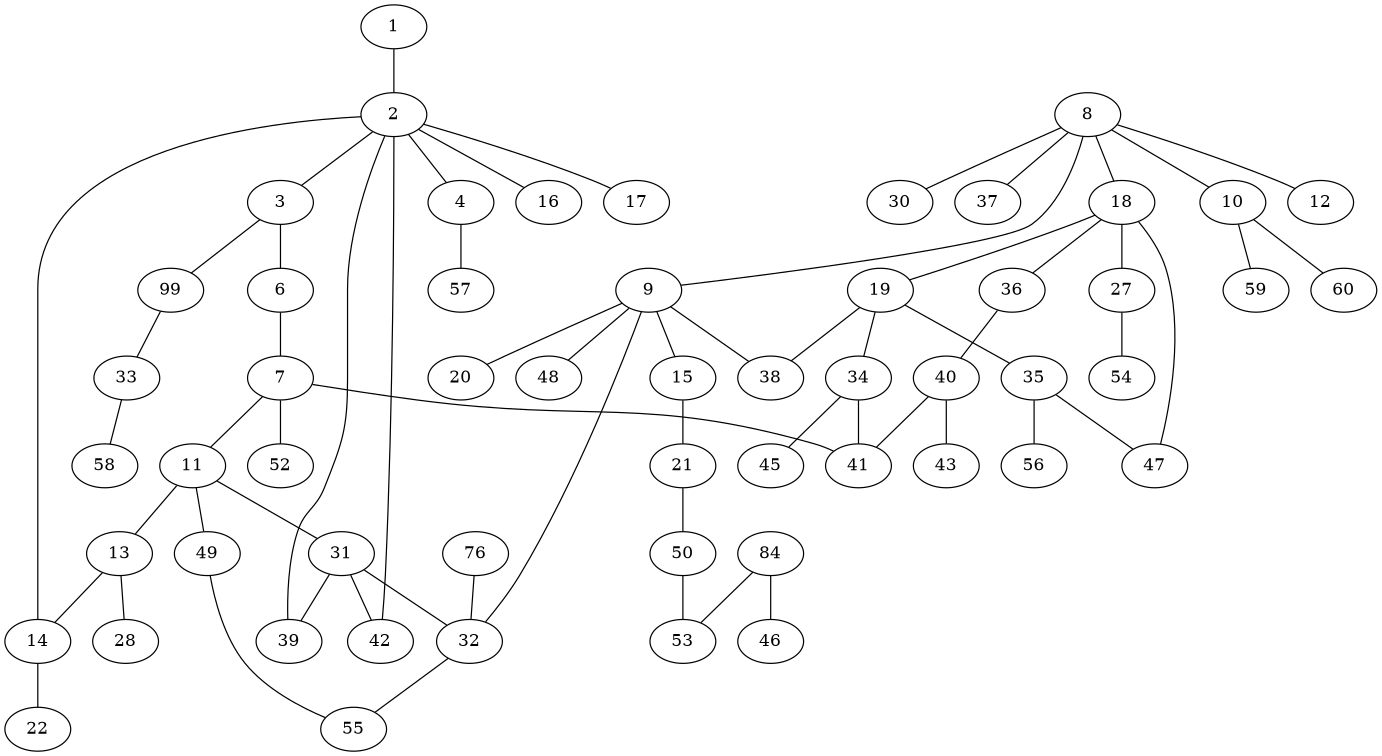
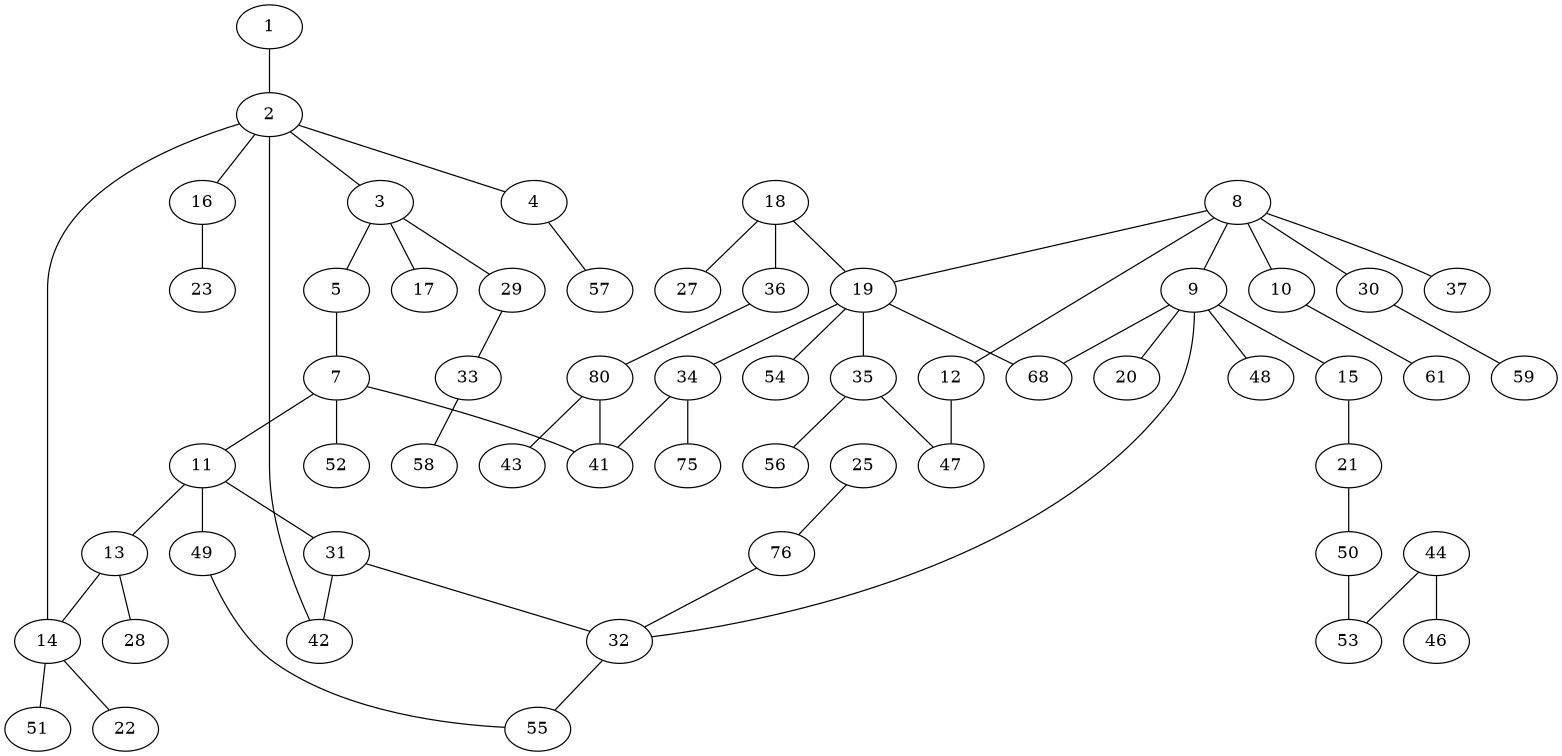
(518, 154) -> (402, 246)
(1105, 159) -> (1051, 246)
(1244, 246) -> (1447, 334)
(171, 290) -> (512, 290)
none -> (202, 290)
(280, 290) -> (337, 290)
(1344, 290) -> (1437, 378)
(1175, 329) -> (951, 422)
(1122, 334) -> (820, 334)
(771, 378) -> (1039, 378)
(946, 378) -> (600, 378)
(771, 466) -> (688, 466)
none -> (863, 466)
(771, 554) -> (1437, 554)
(289, 641) -> none
none -> (38, 729)
